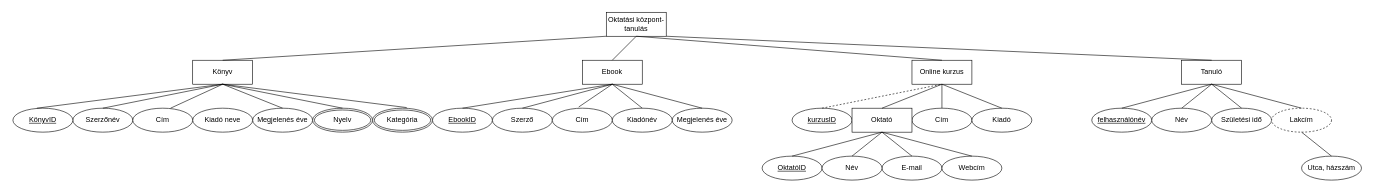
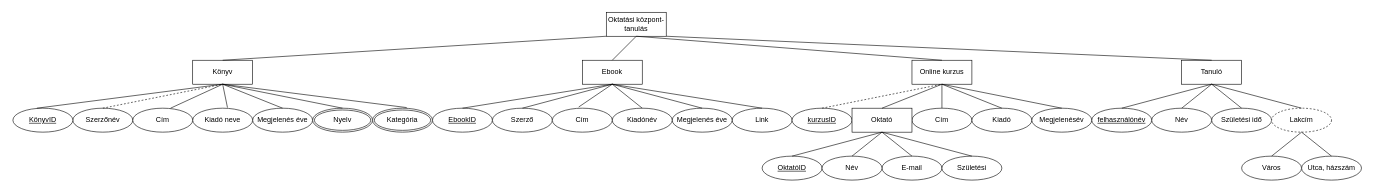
(156, 97) -> (156, 97)
none -> (693, 97)
none -> (1005, 97)
none -> (225, 98)
none -> (762, 120)
none -> (1062, 120)
none -> (1287, 145)
(972, 168) -> (972, 168)
none -> (1272, 168)
